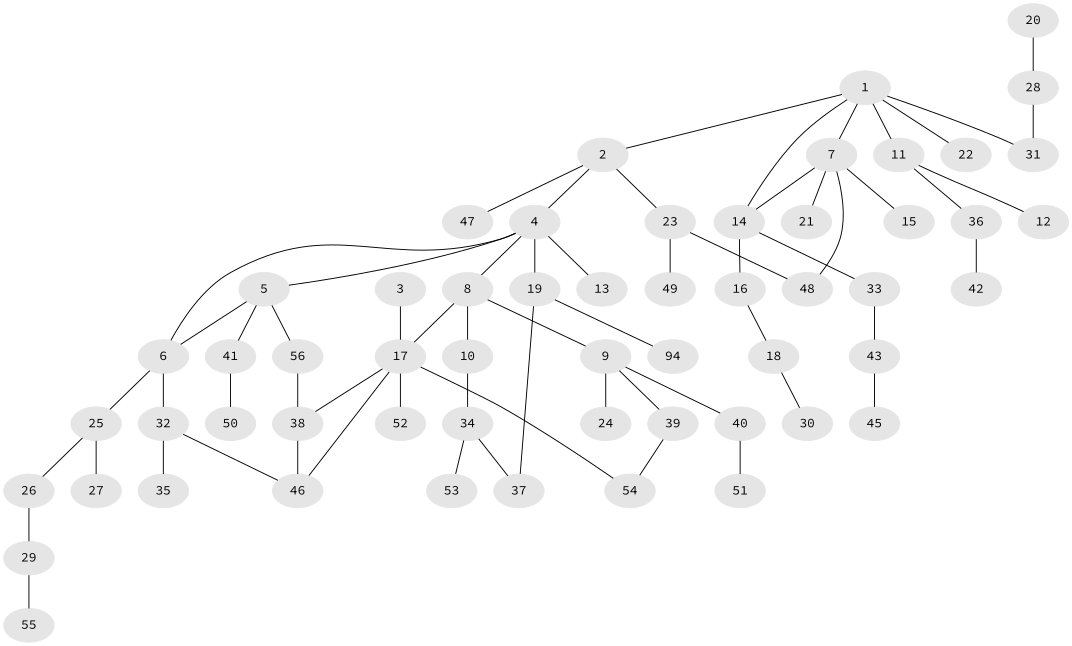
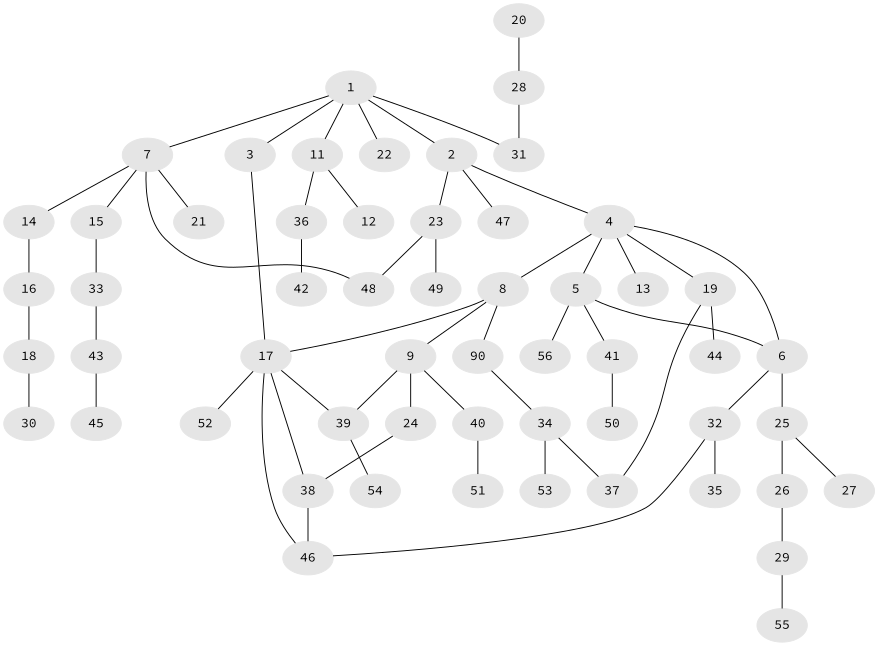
(791, 146) -> (300, 121)
(807, 256) -> (96, 256)
(468, 357) -> (478, 357)
(673, 357) -> (715, 357)
(298, 390) -> (364, 454)
(515, 415) -> (305, 390)
